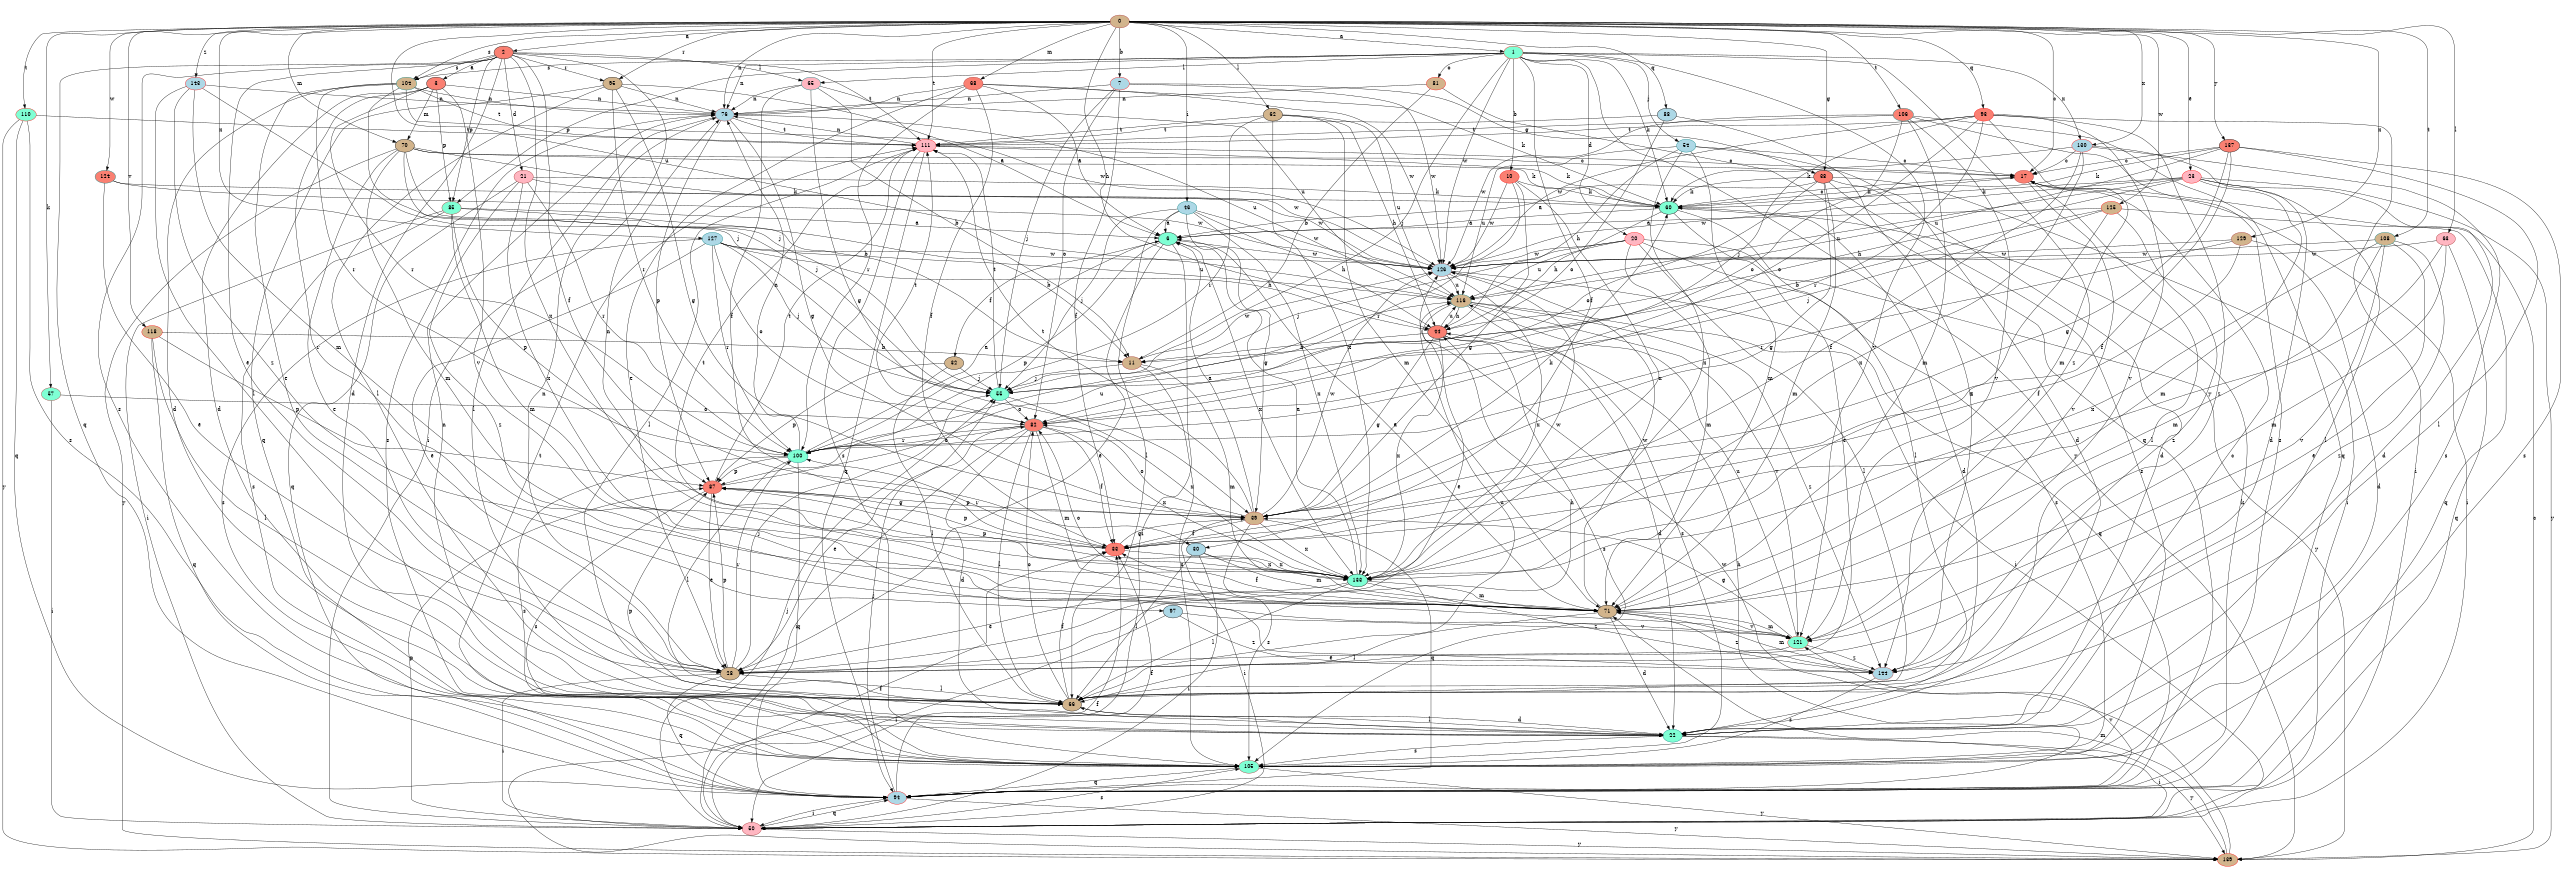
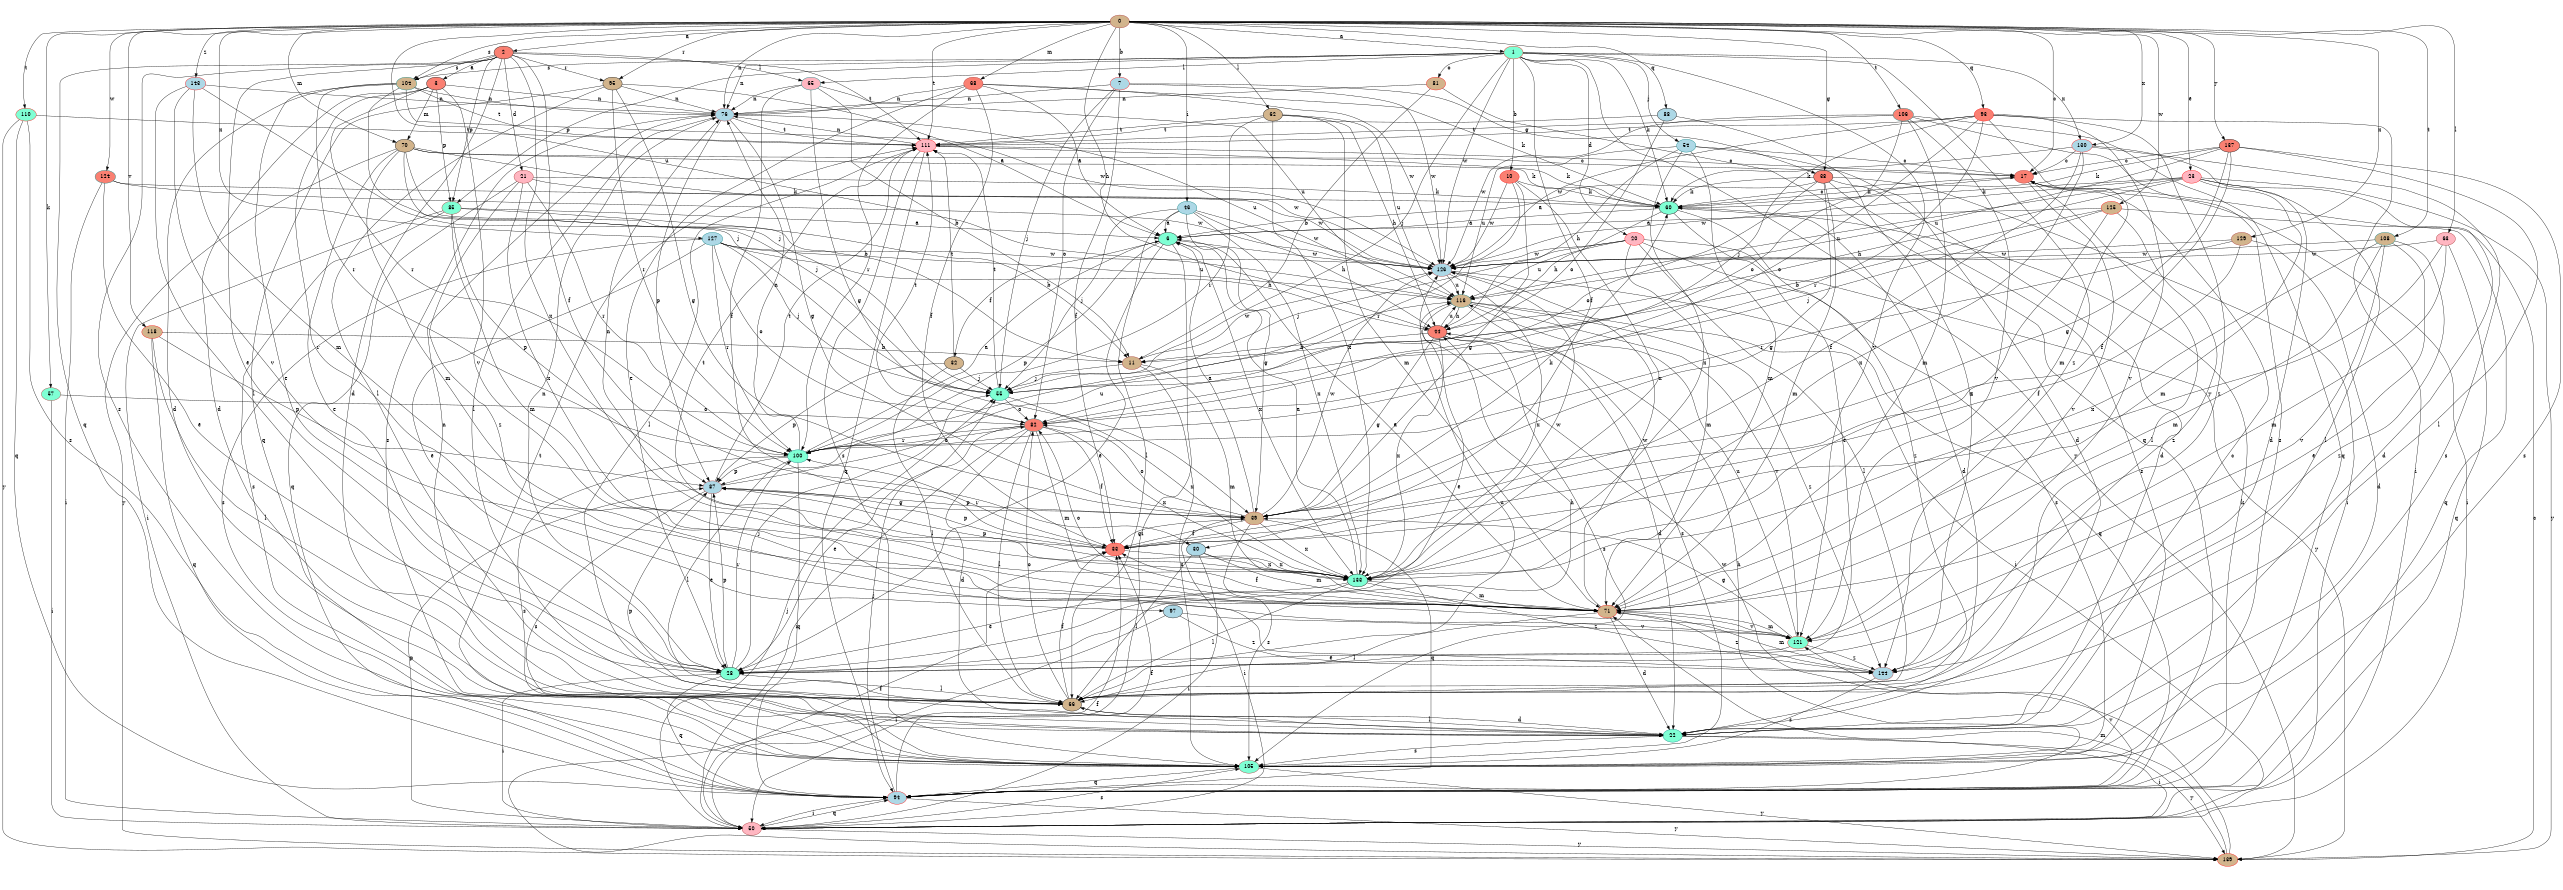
(1065, 354) -> (951, 242)
(273, 363) -> (273, 363)
(1916, 456) -> (1916, 456)
(712, 487) -> (712, 487)
(382, 527) -> (91, 805)
(1607, 612) -> (1607, 612)
(730, 674) -> (730, 674)
